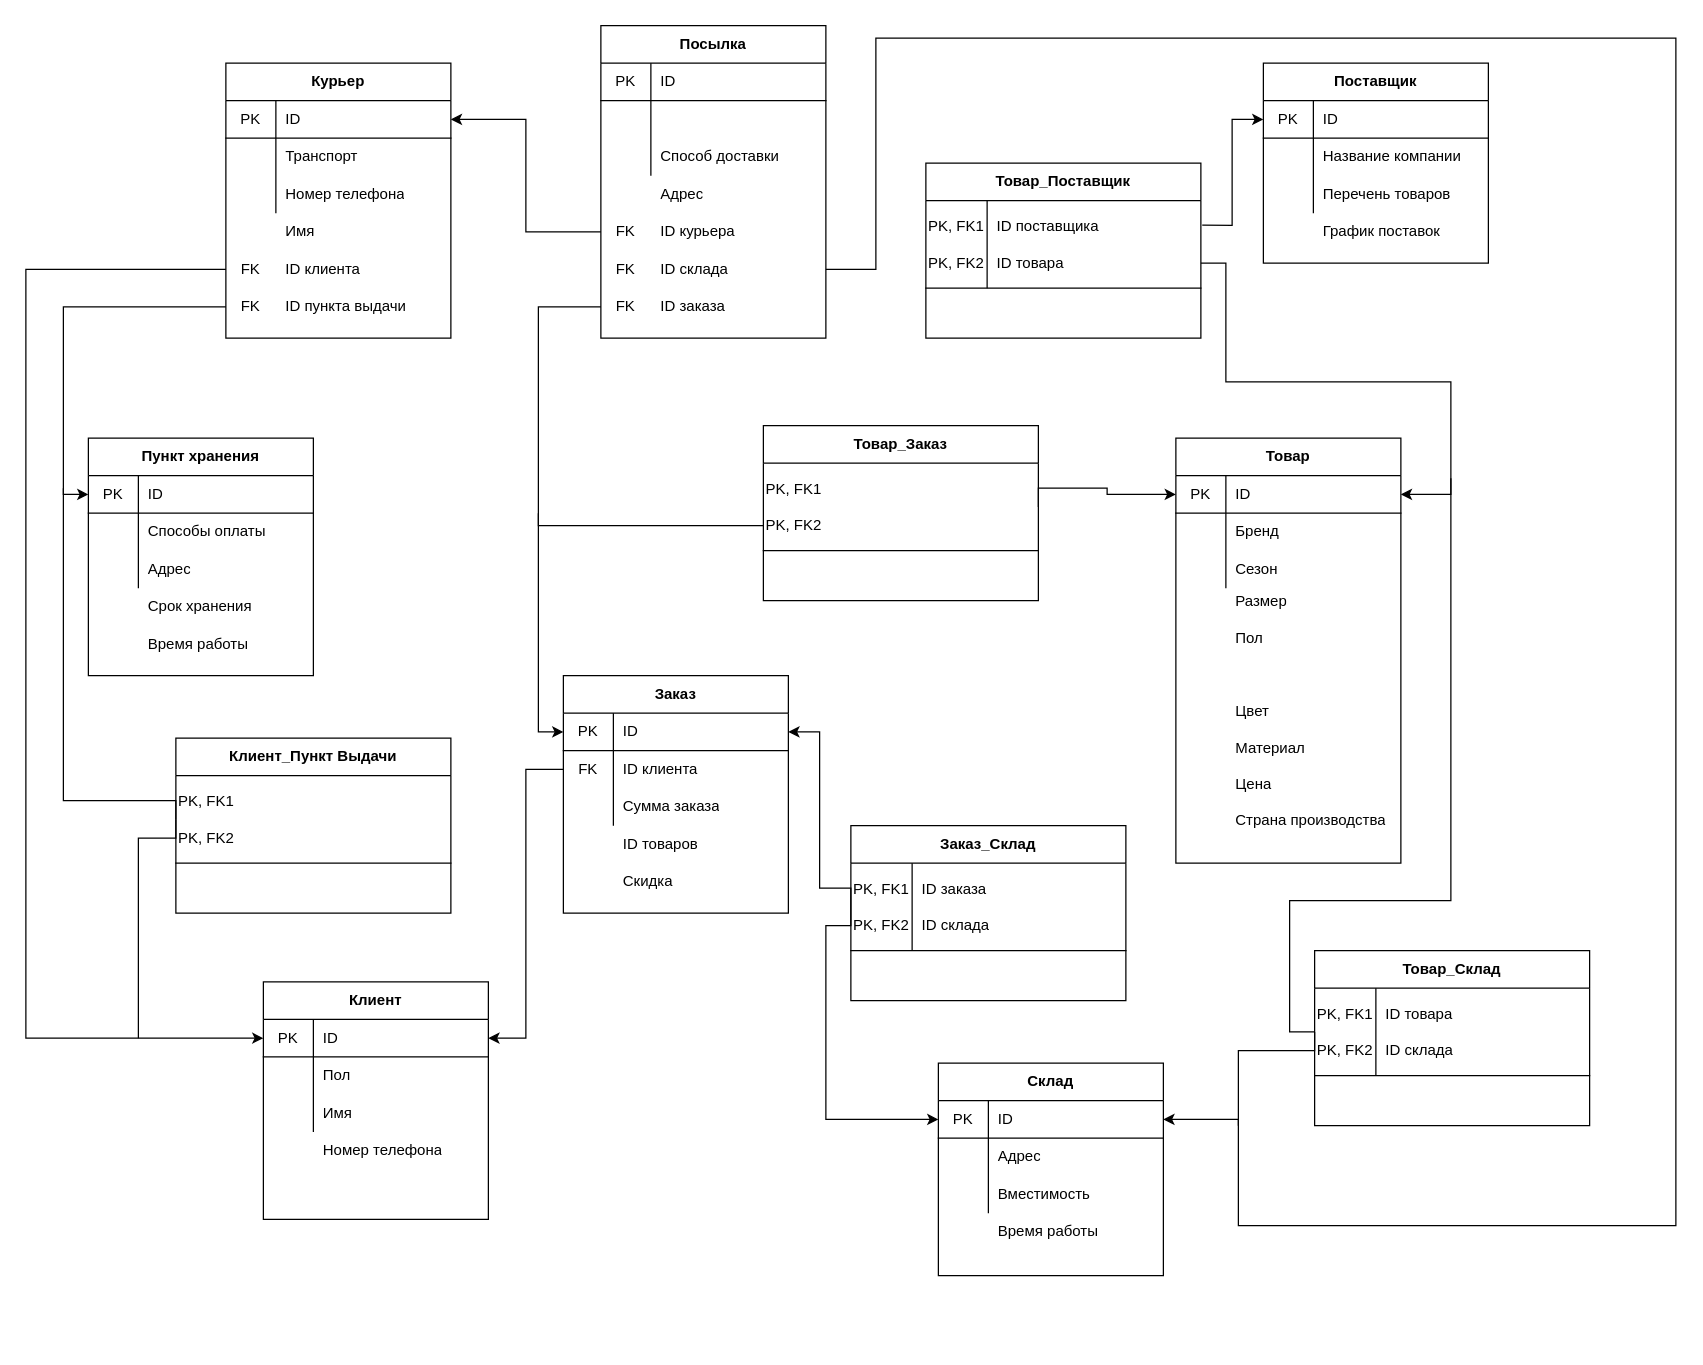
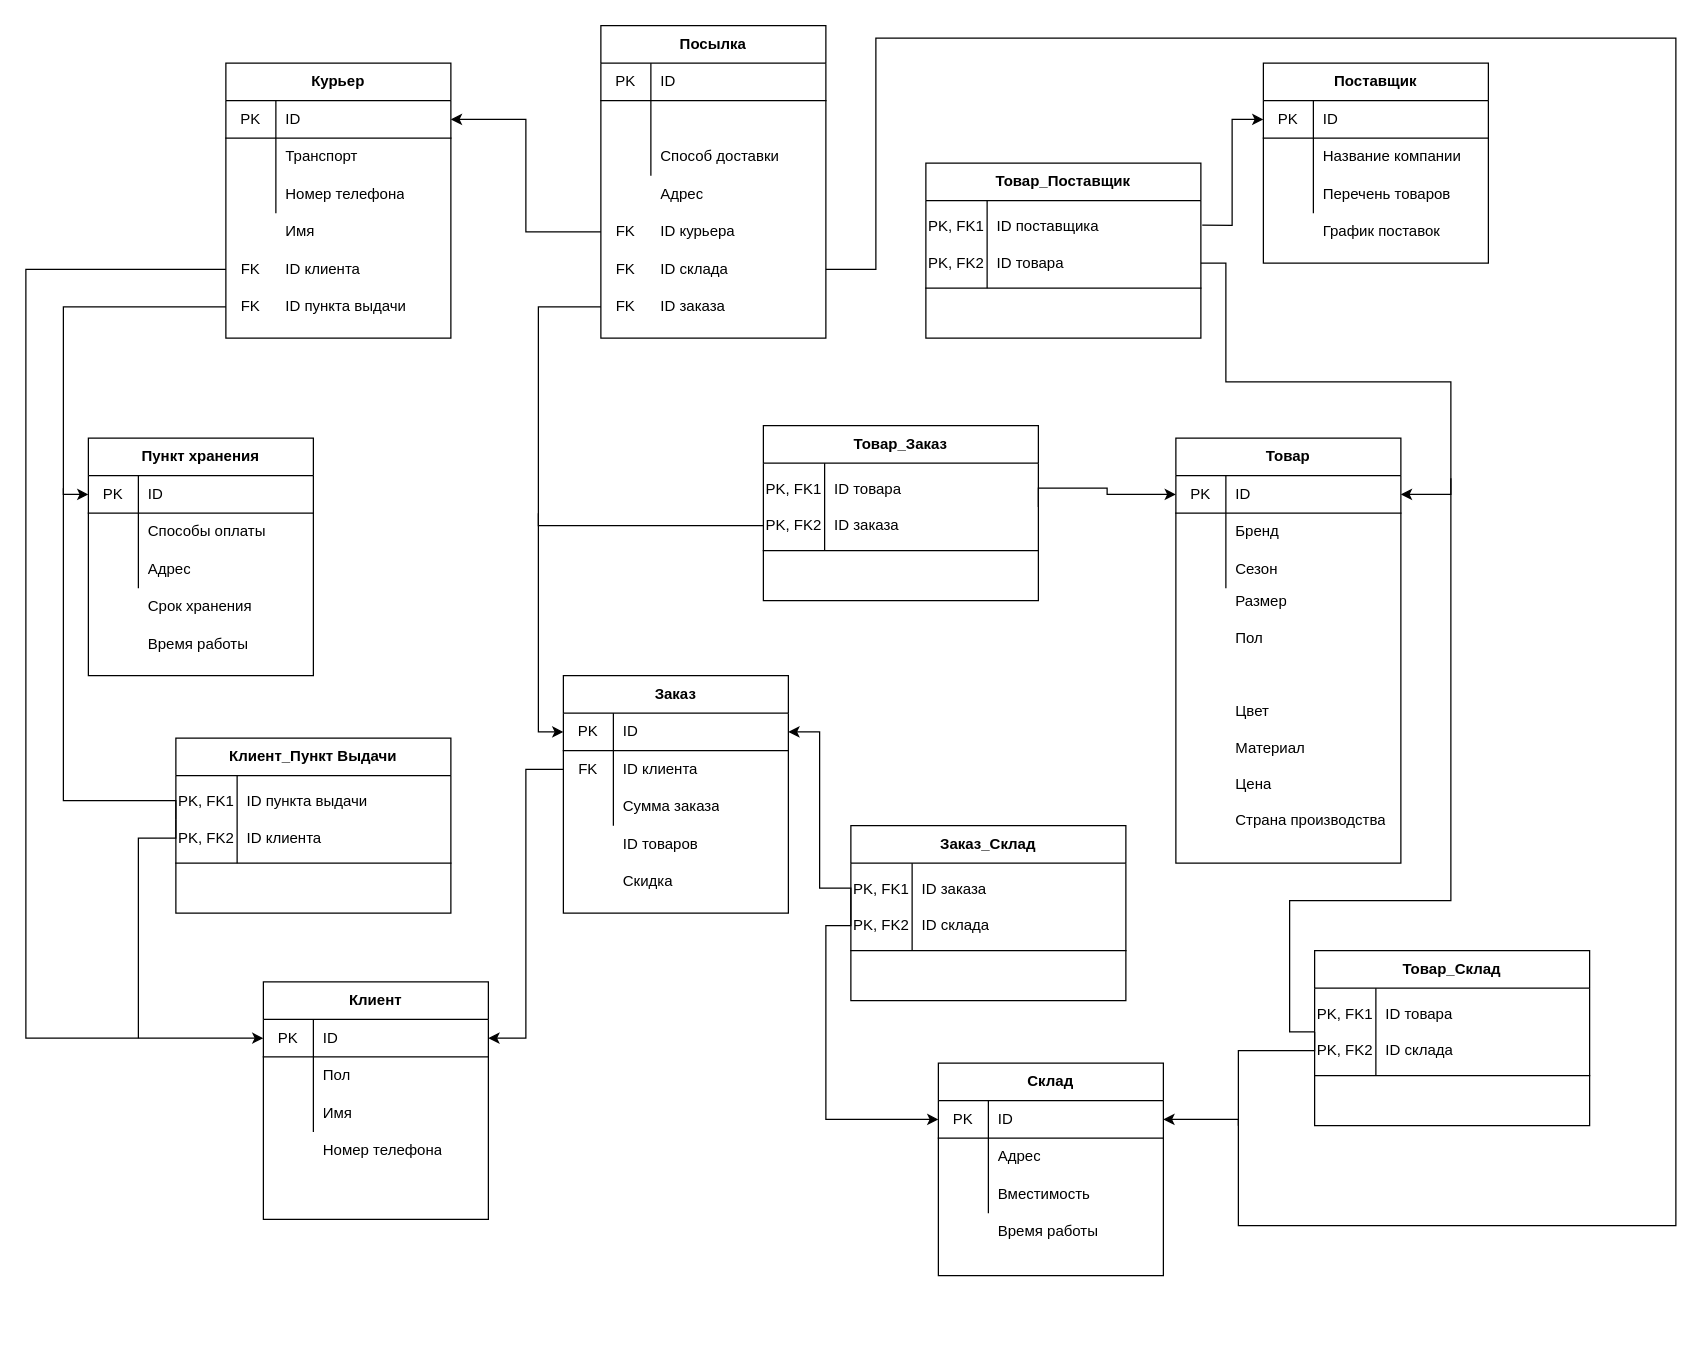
none -> (931, 507)
none -> (344, 819)
